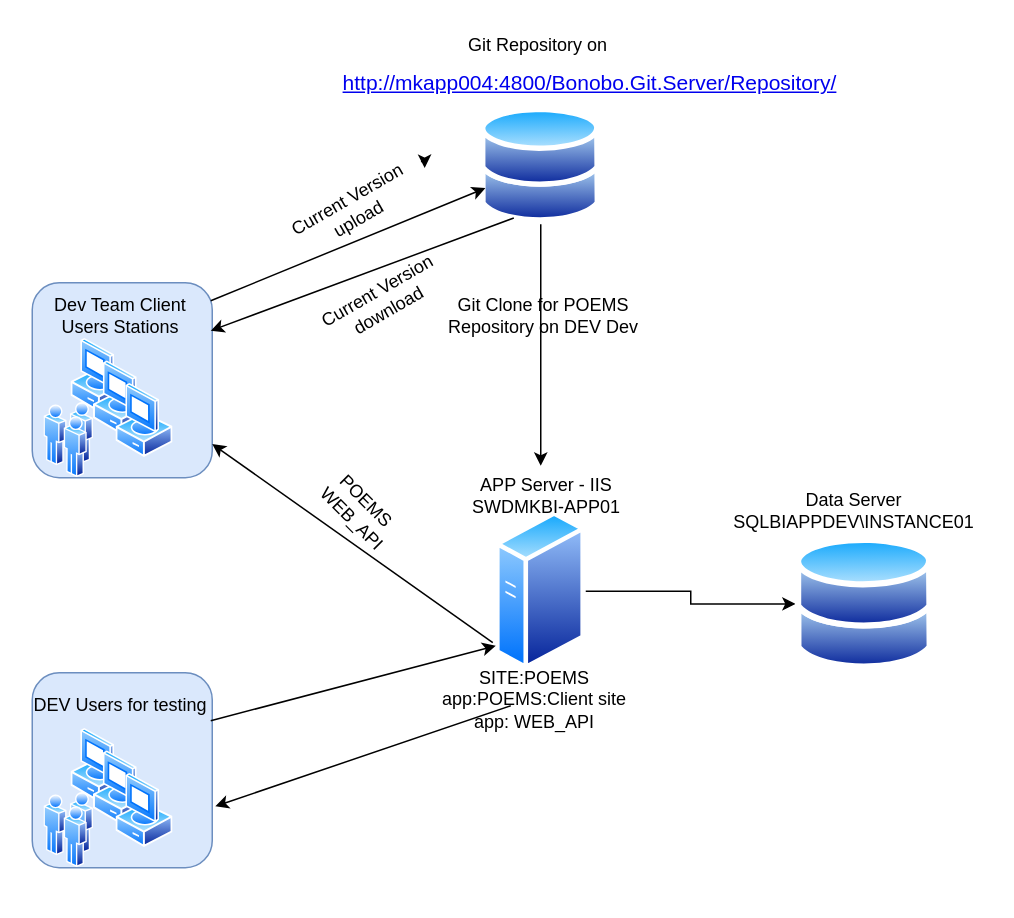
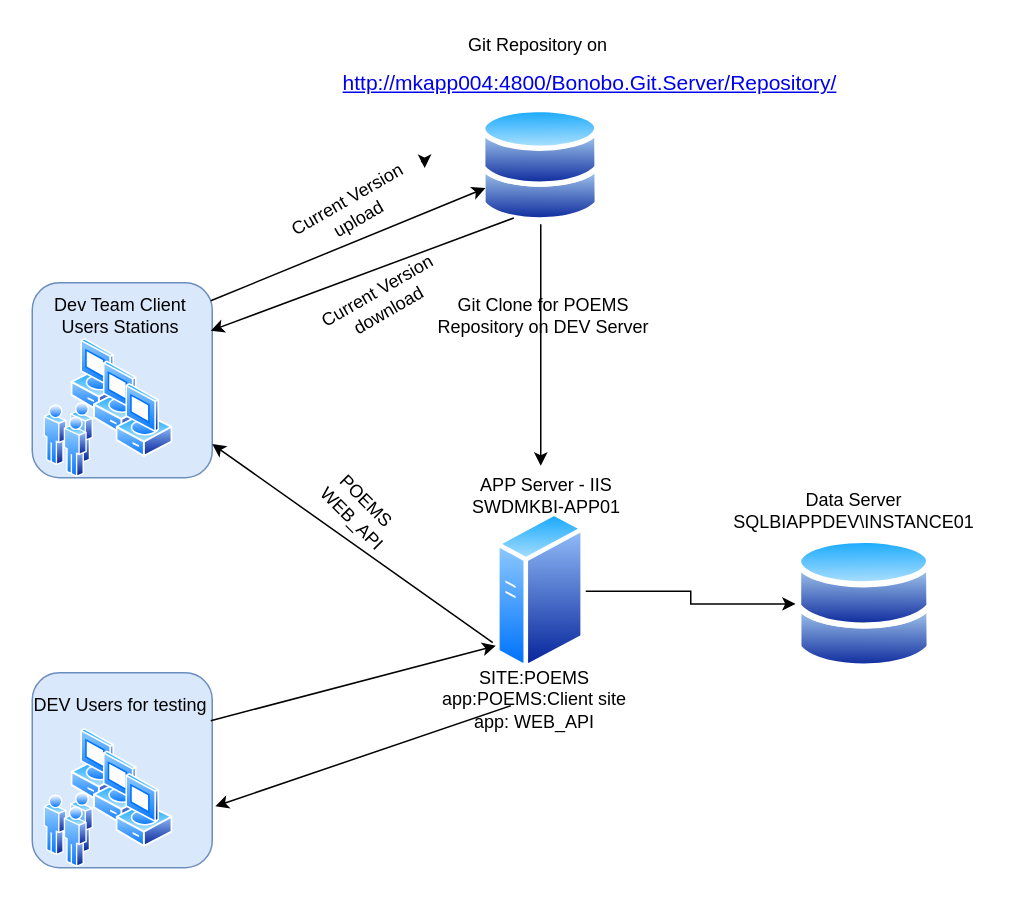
(544, 316) -> (544, 316)
